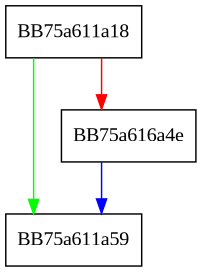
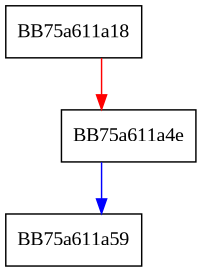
(34, 129) -> none
(129, 136) -> (129, 136)
